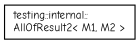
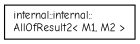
(70, 22) -> (70, 22)
